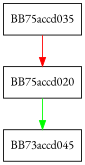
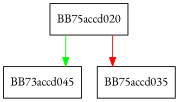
(43, 46) -> (113, 46)
